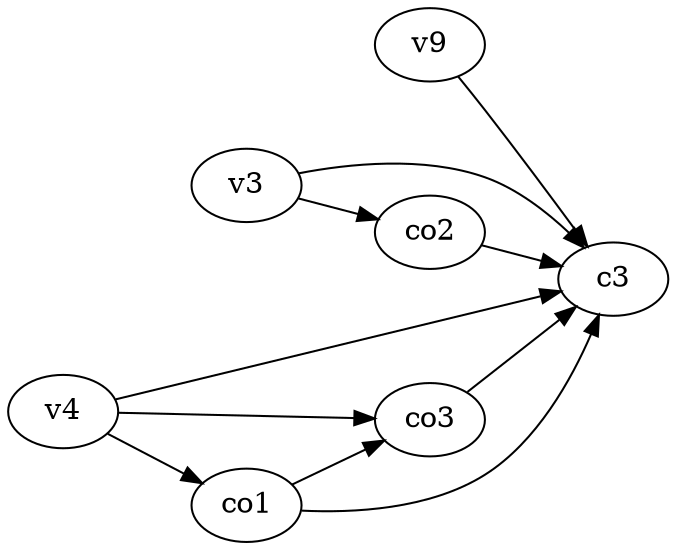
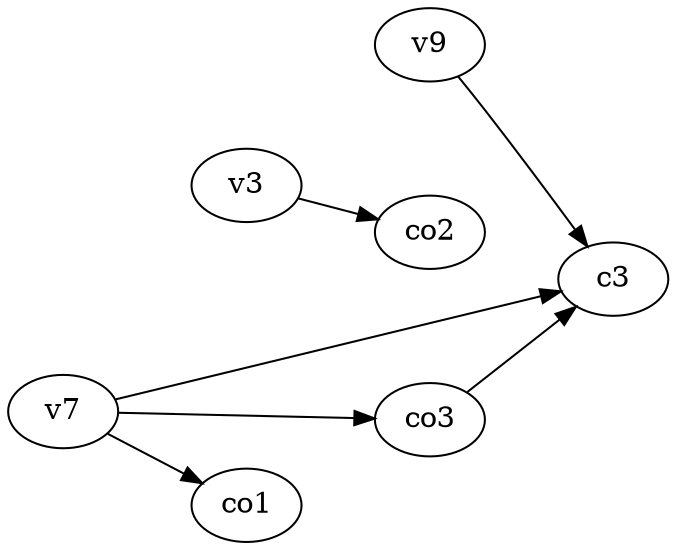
(443, 167) -> none
(512, 253) -> none
(63, 412) -> (63, 412)
(329, 467) -> none
(480, 477) -> none
